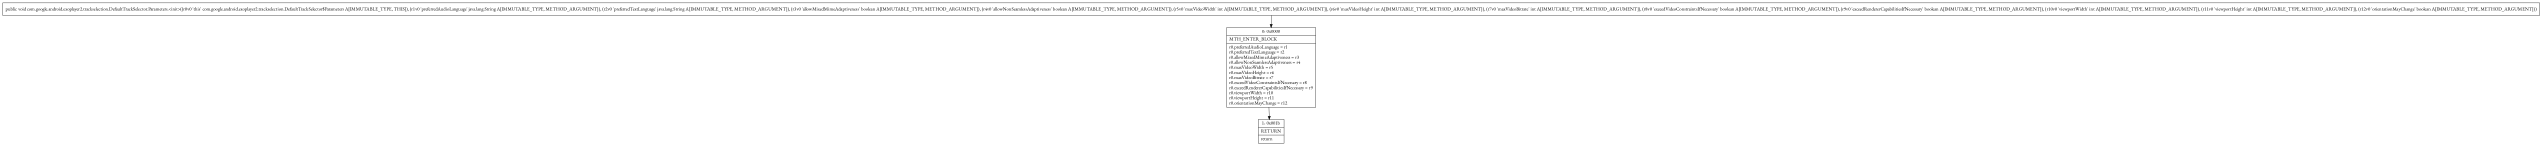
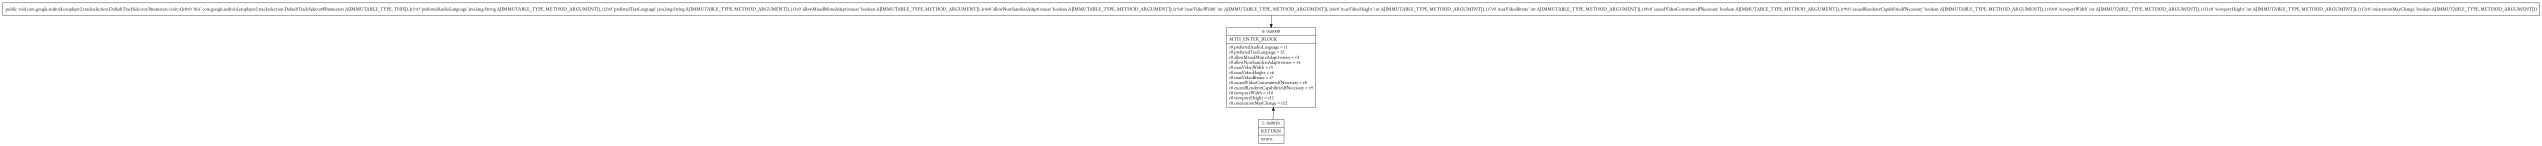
(1269, 112) -> (1273, 115)
